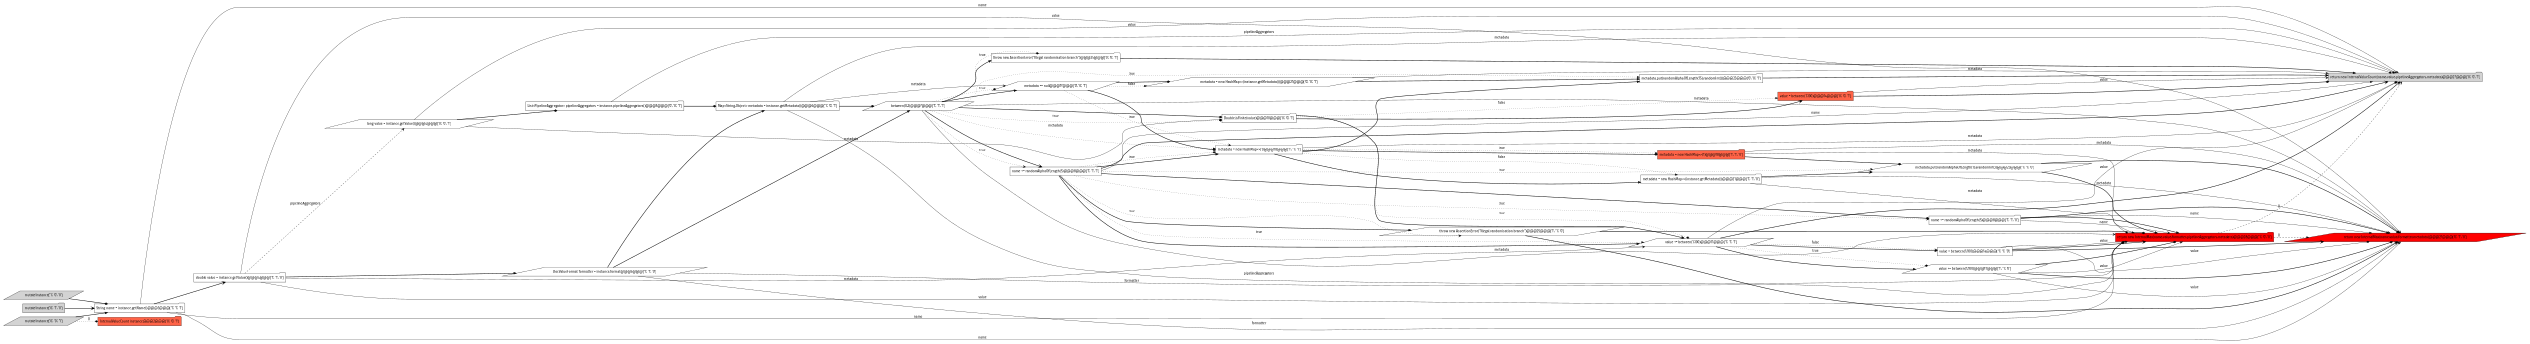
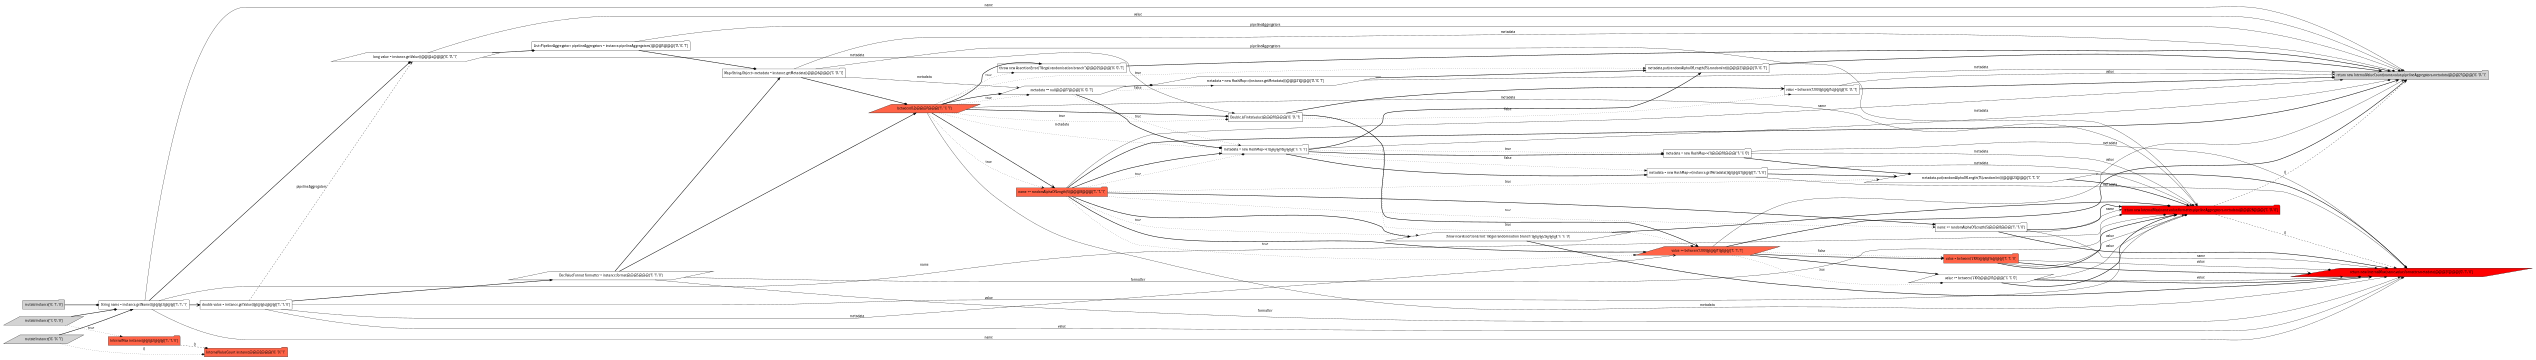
(1816, 96) -> (1822, 90)
(918, 106) -> (924, 109)
(1701, 155) -> (1707, 154)
(1056, 171) -> (1062, 192)
none -> (279, 182)
(1701, 242) -> (1707, 251)
(1975, 252) -> (1981, 259)
(78, 308) -> (80, 305)
none -> (144, 341)
